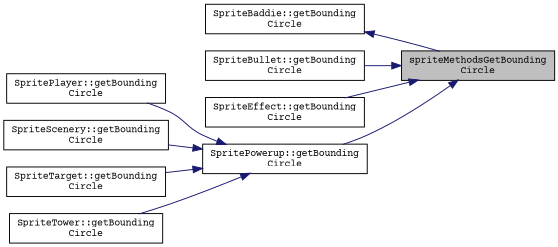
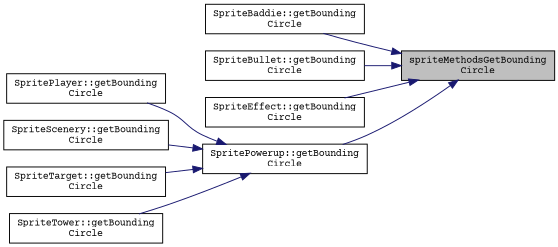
(407, 42) -> (357, 43)
